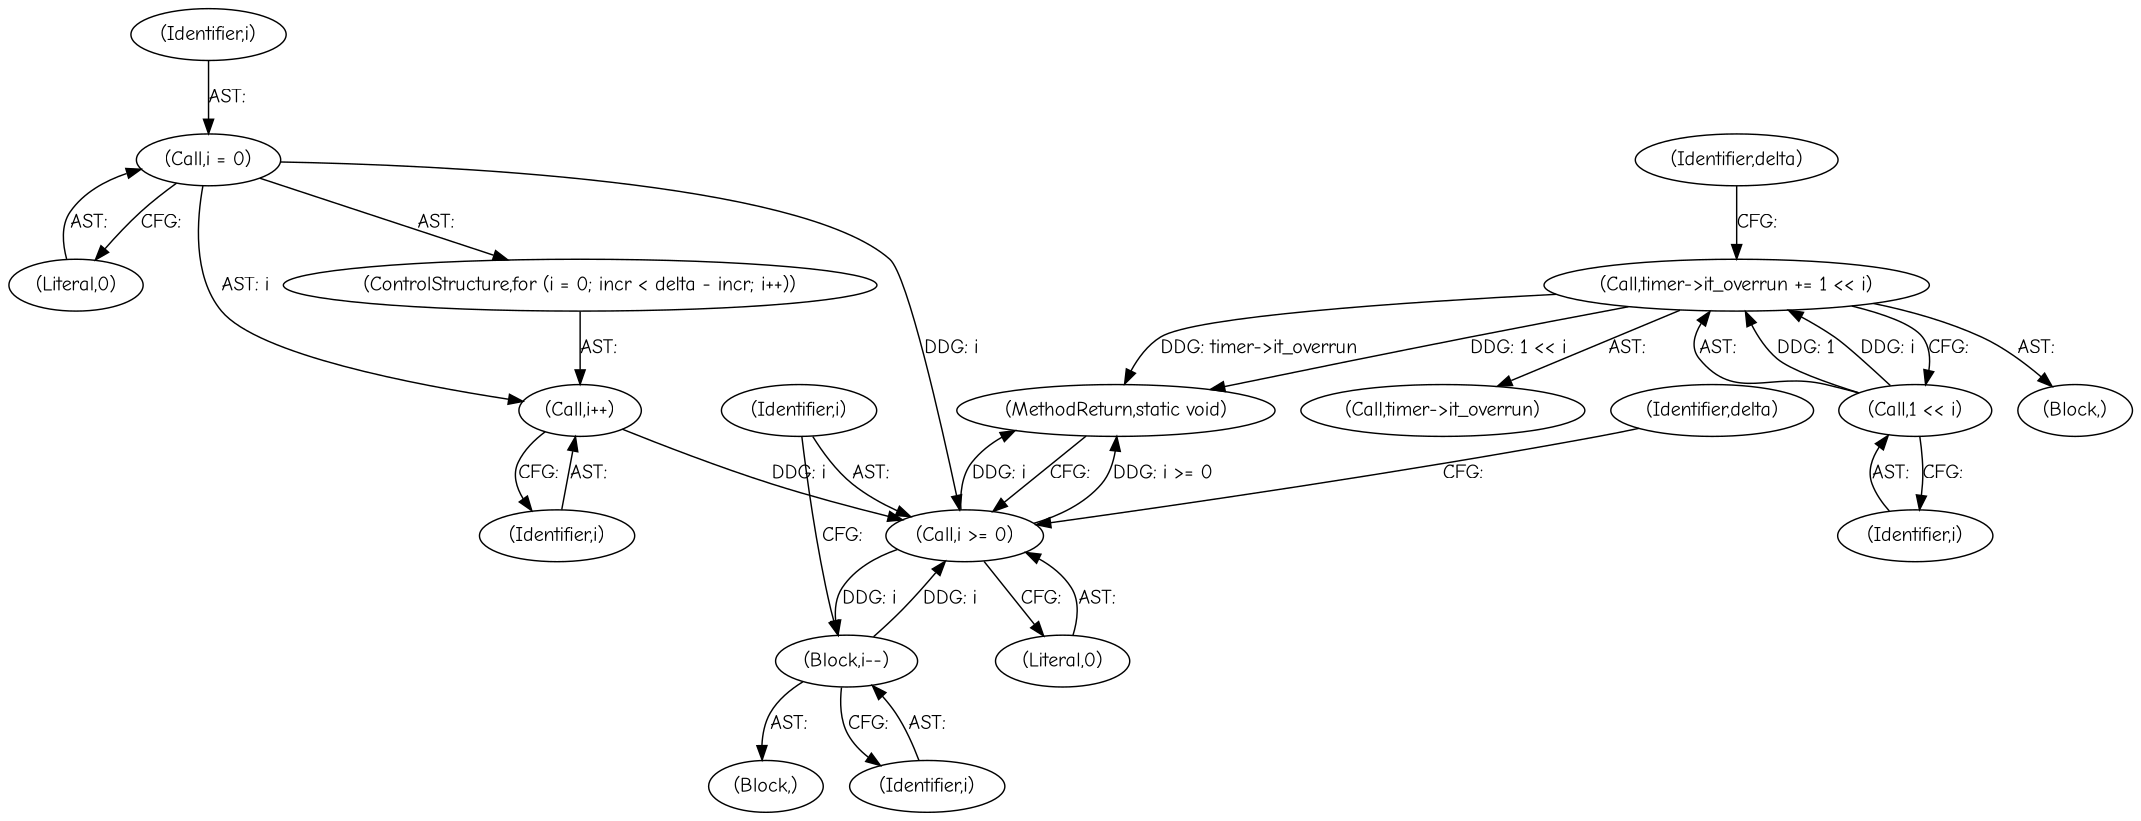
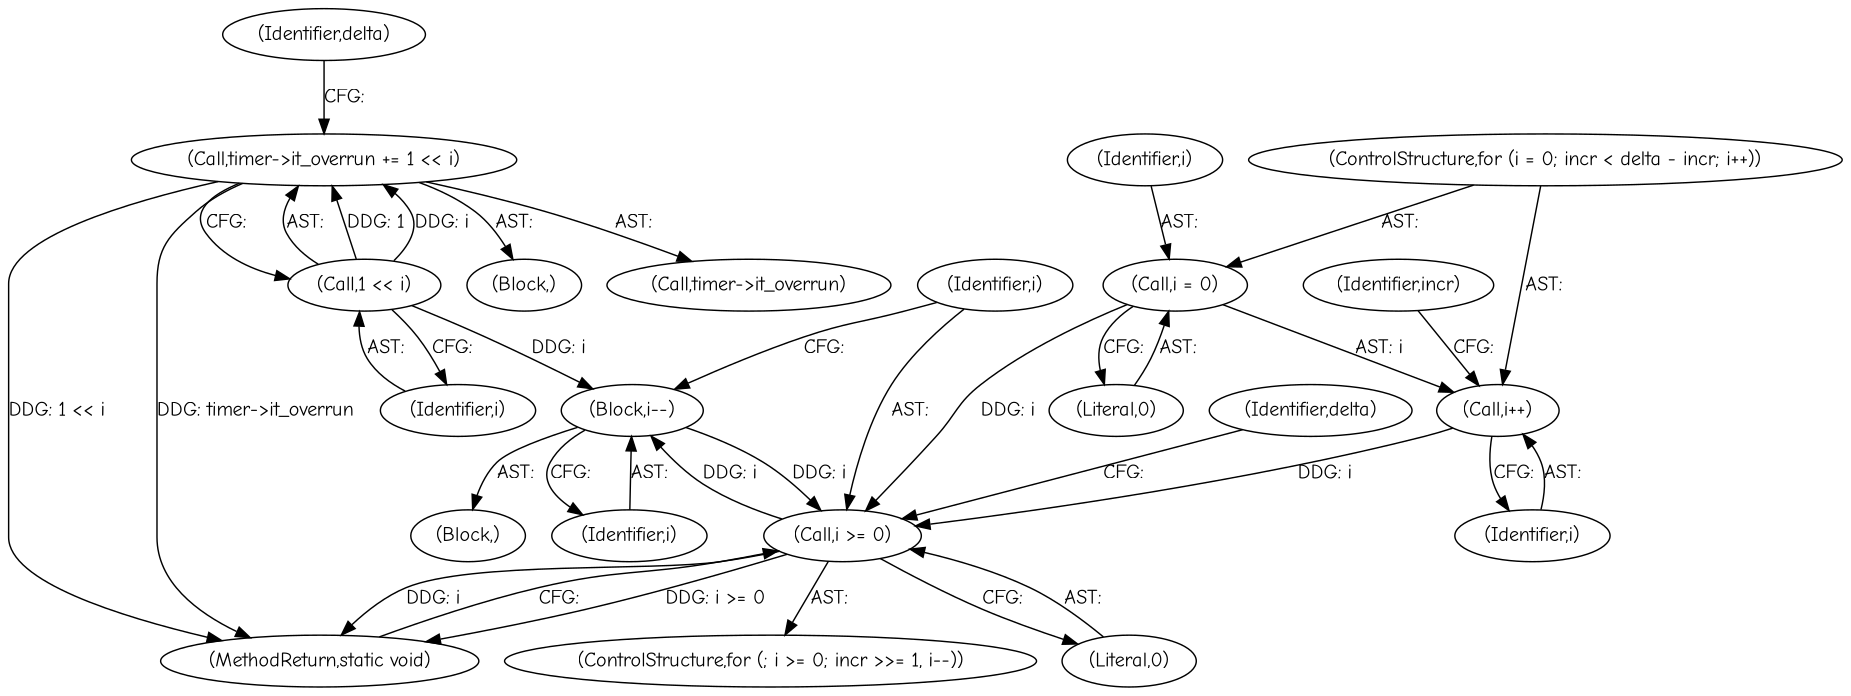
(377, 217) -> (1357, 224)
none -> (1399, 285)
none -> (497, 342)
none -> (771, 661)
